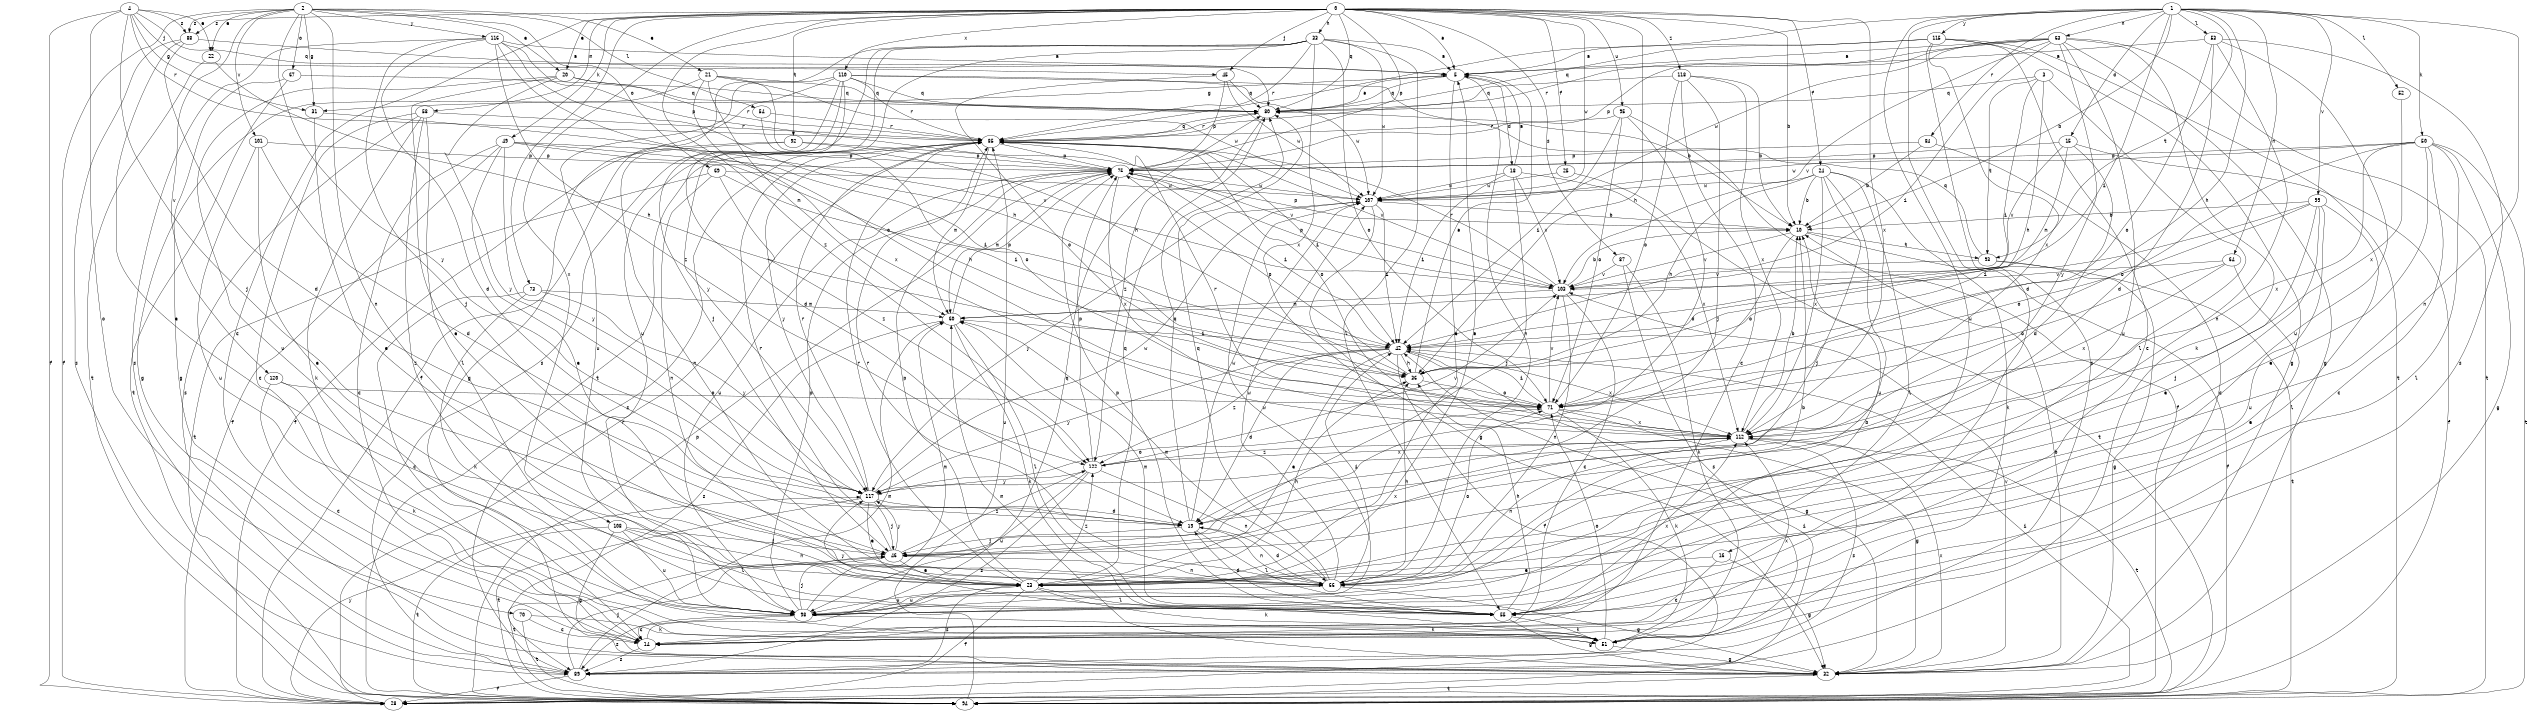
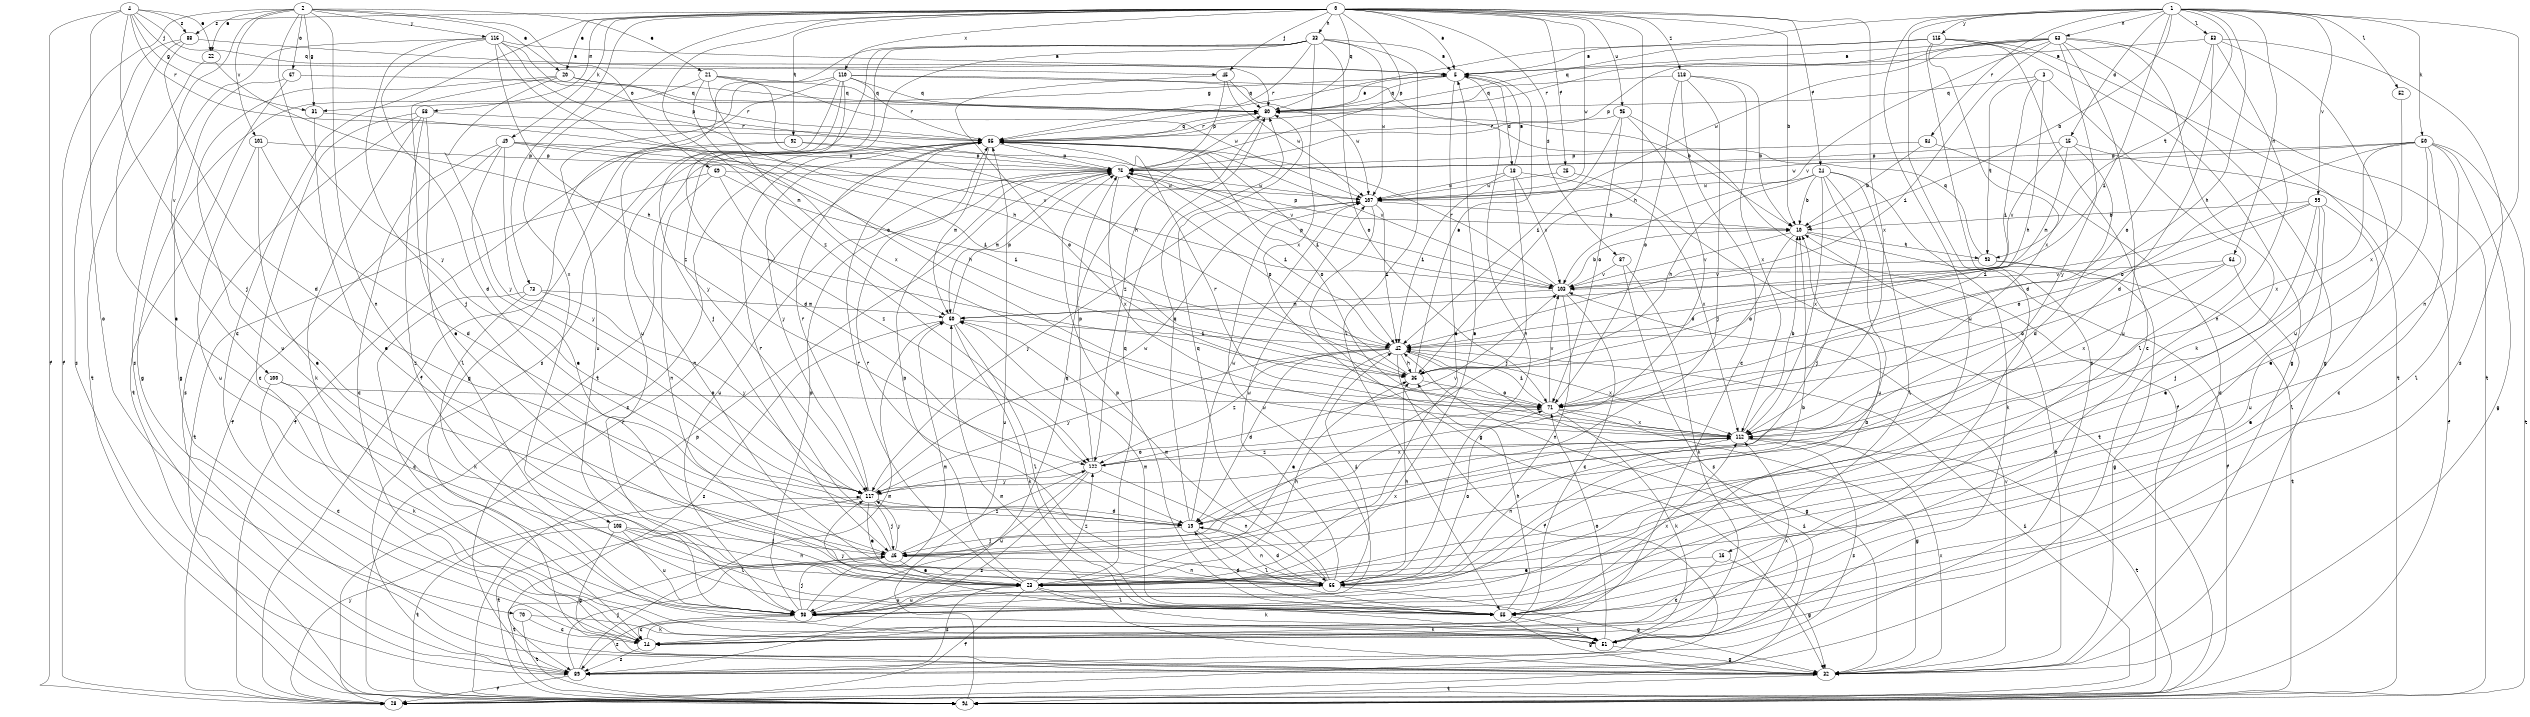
(239, 13) -> none
(762, 112) -> none
(274, 378) -> (274, 378)
